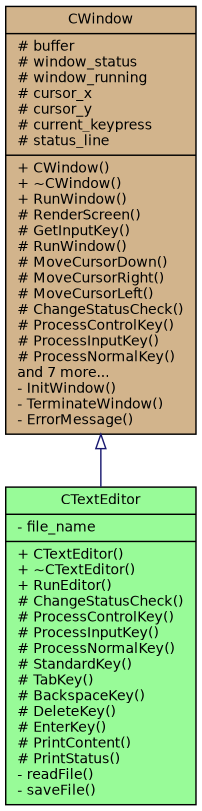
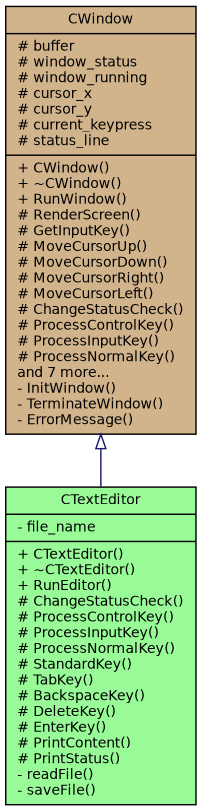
(72, 247) -> (82, 247)
